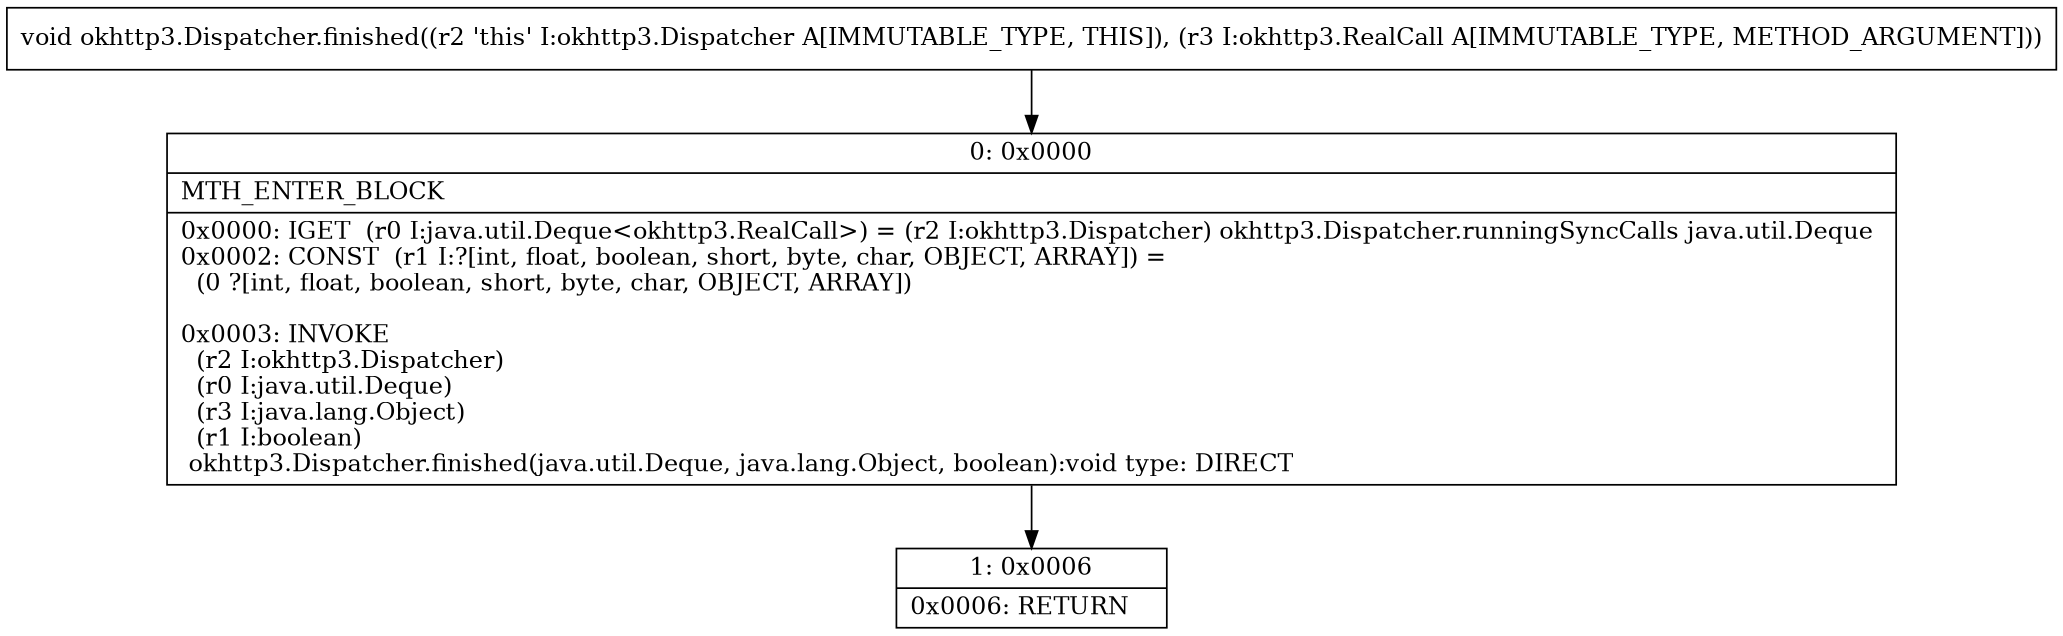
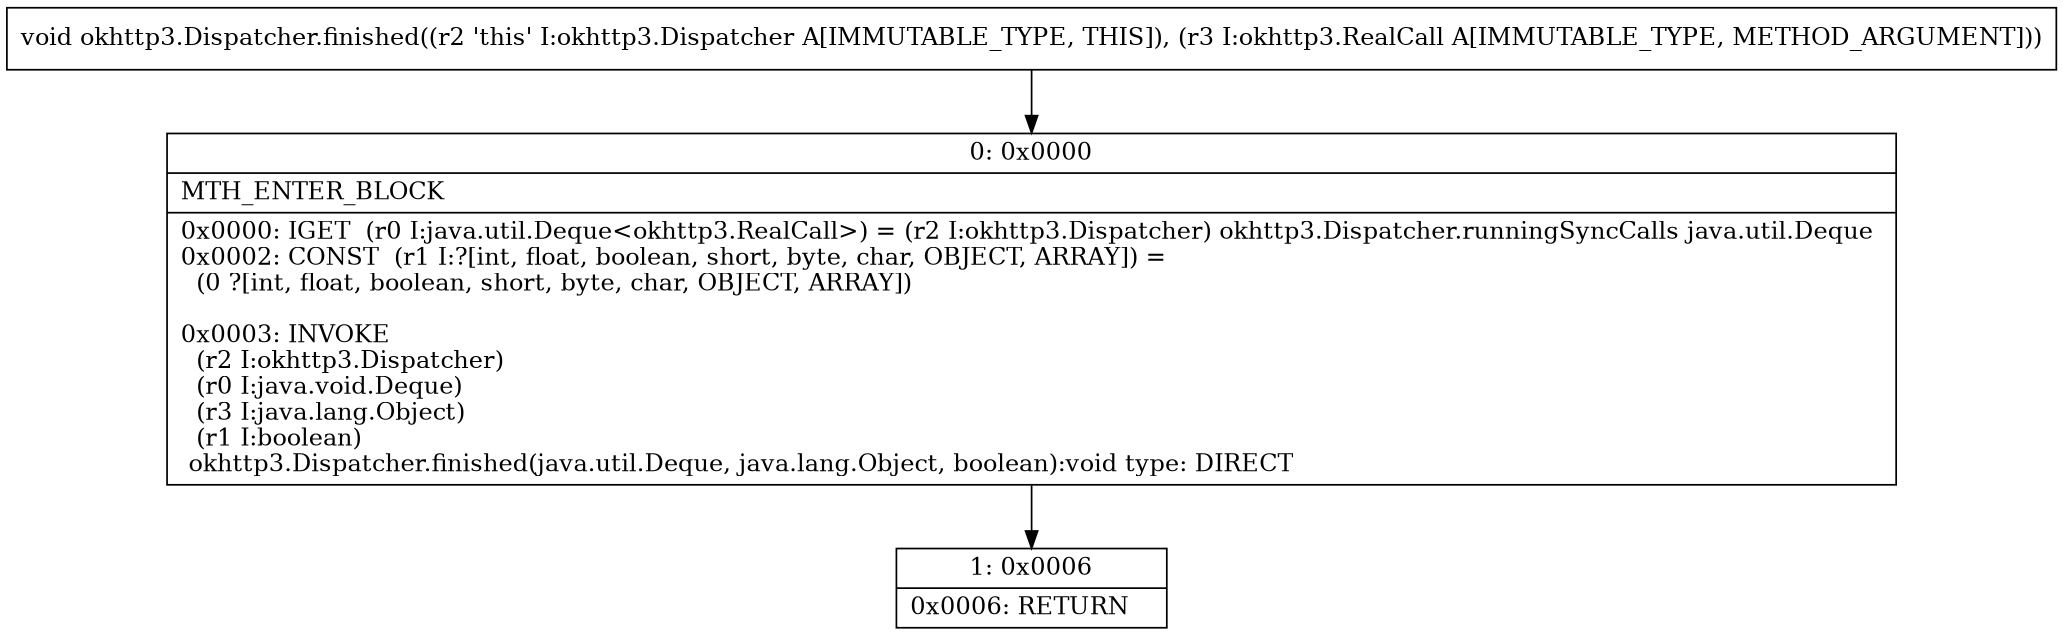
(317, 387) -> (322, 387)
